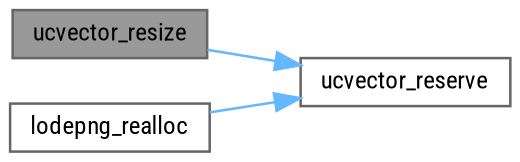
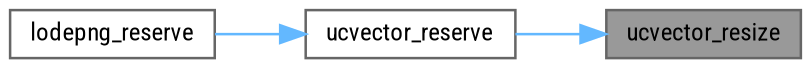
(241, 55) -> (548, 34)
(110, 128) -> (112, 34)
